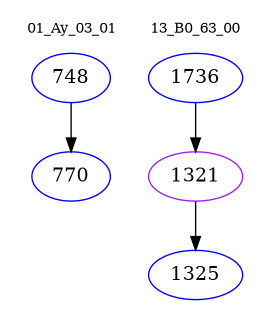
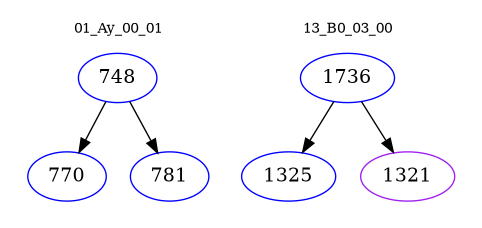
(72, 29) -> (118, 29)
(196, 29) -> (348, 29)
none -> (170, 176)
(196, 219) -> (322, 121)
